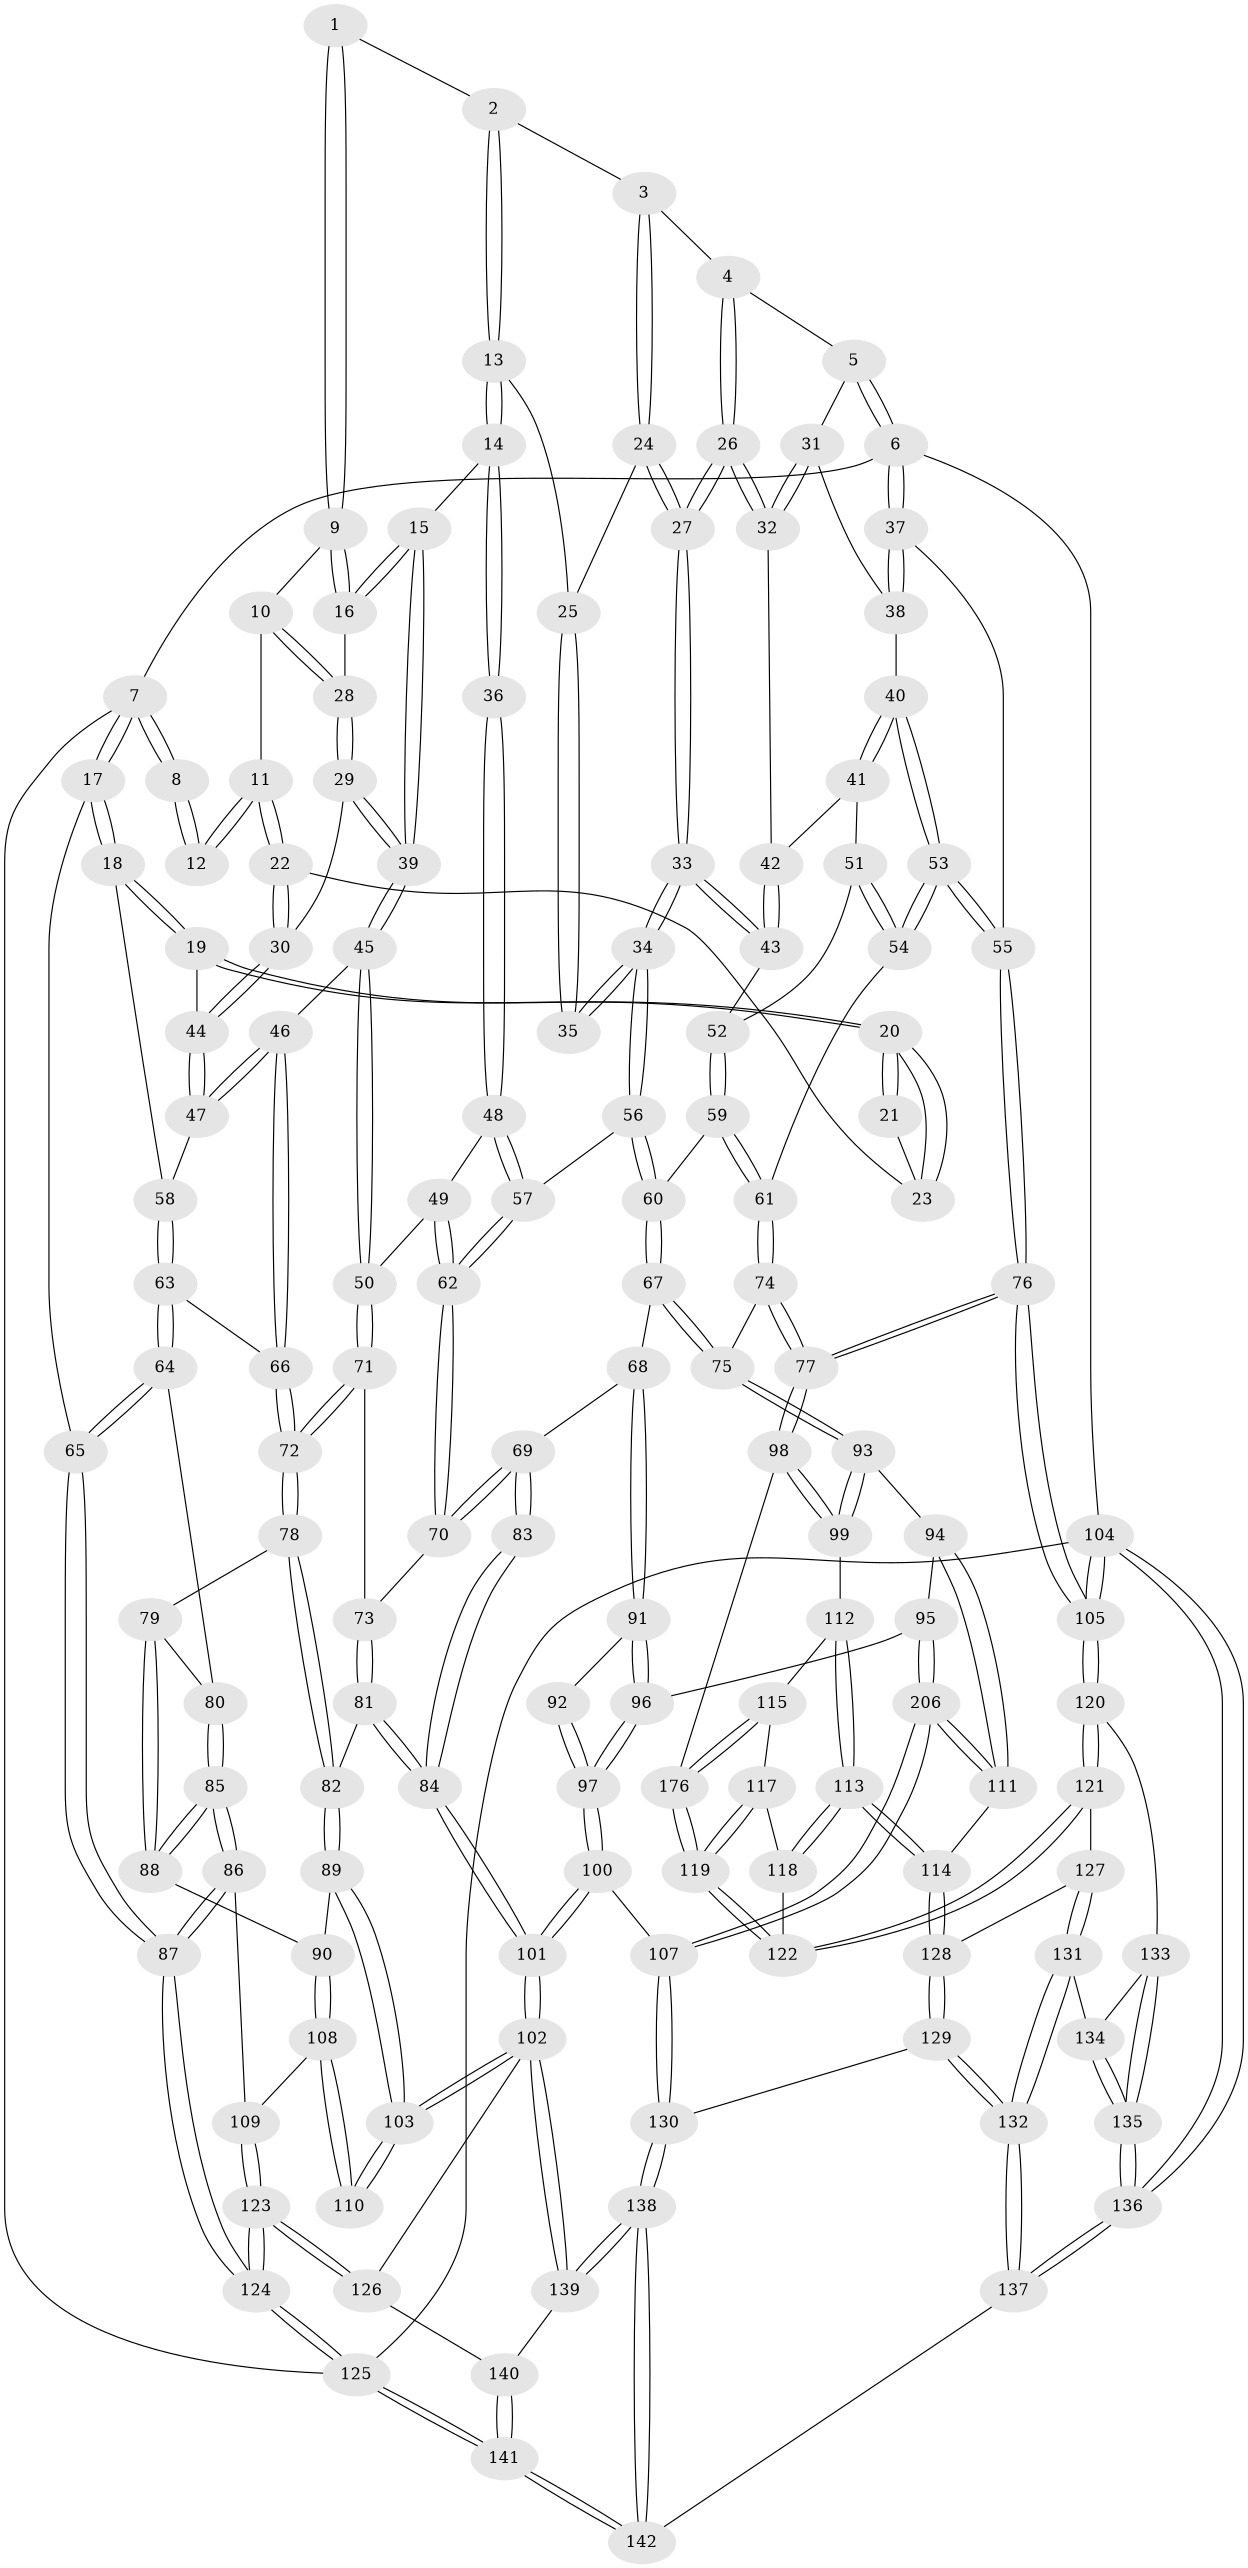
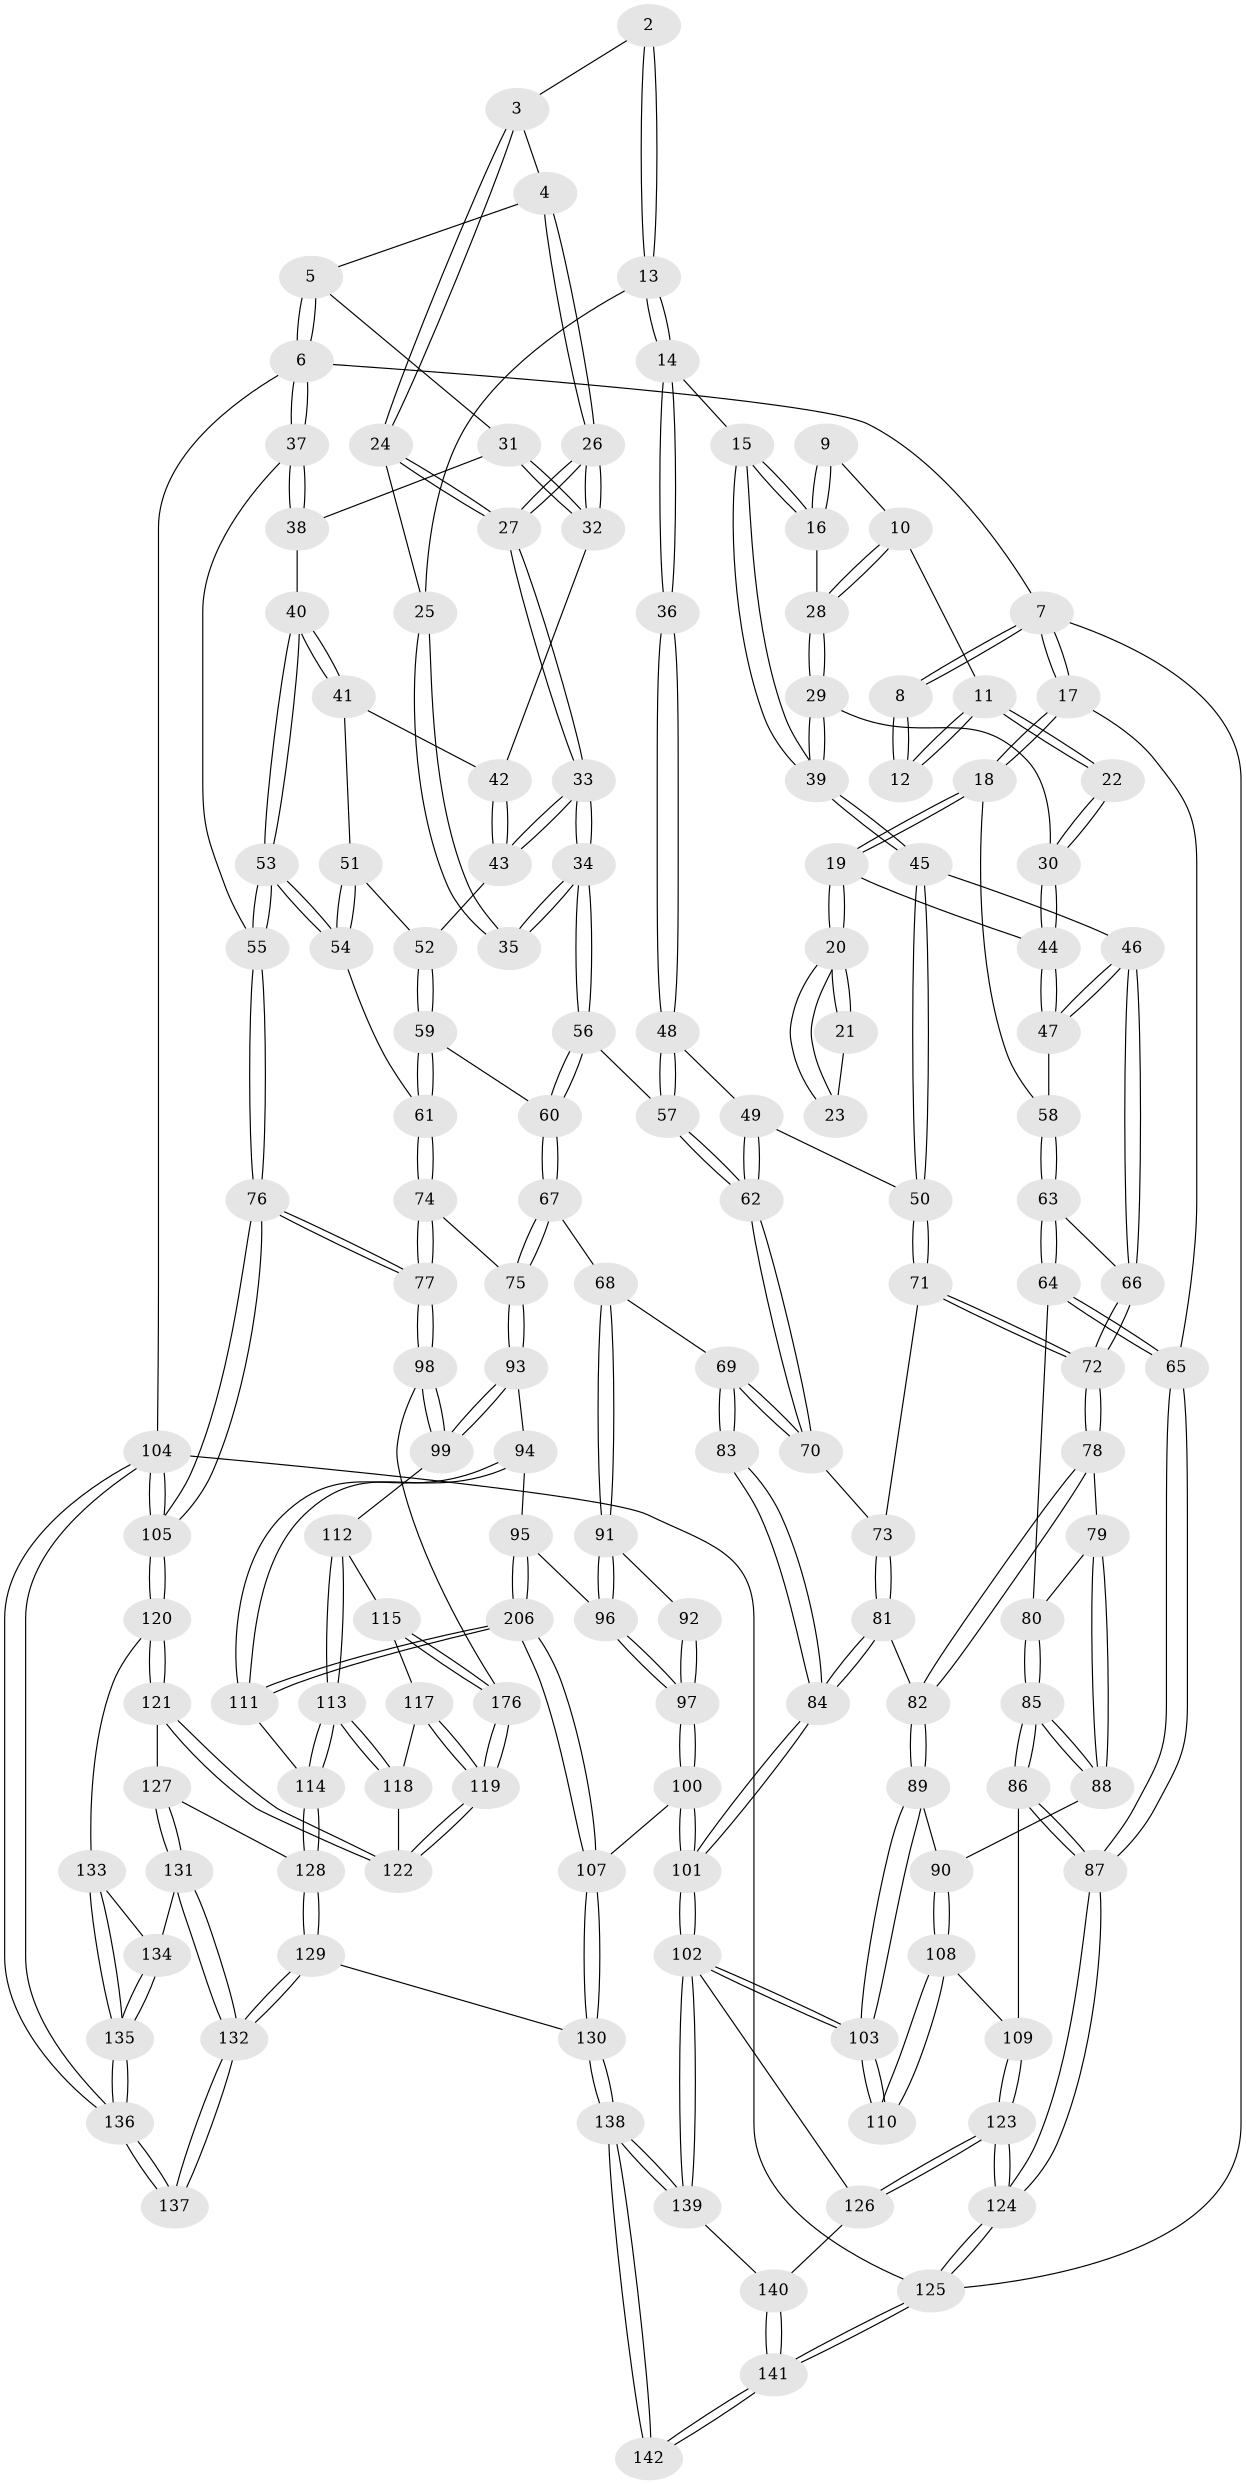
(336, 26) -> none
(681, 926) -> none
(828, 2417) -> none
